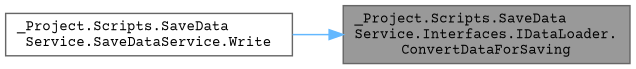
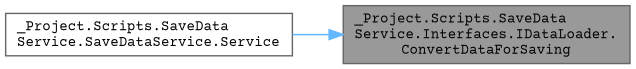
(149, 35) -> (149, 35)
